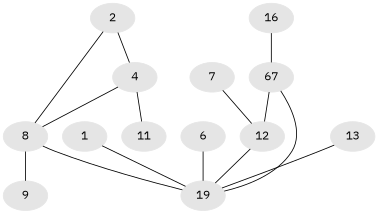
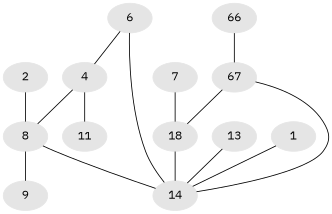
(271, 18) -> (234, 18)
(124, 48) -> (107, 48)
(262, 136) -> (175, 136)
(203, 196) -> (175, 196)
